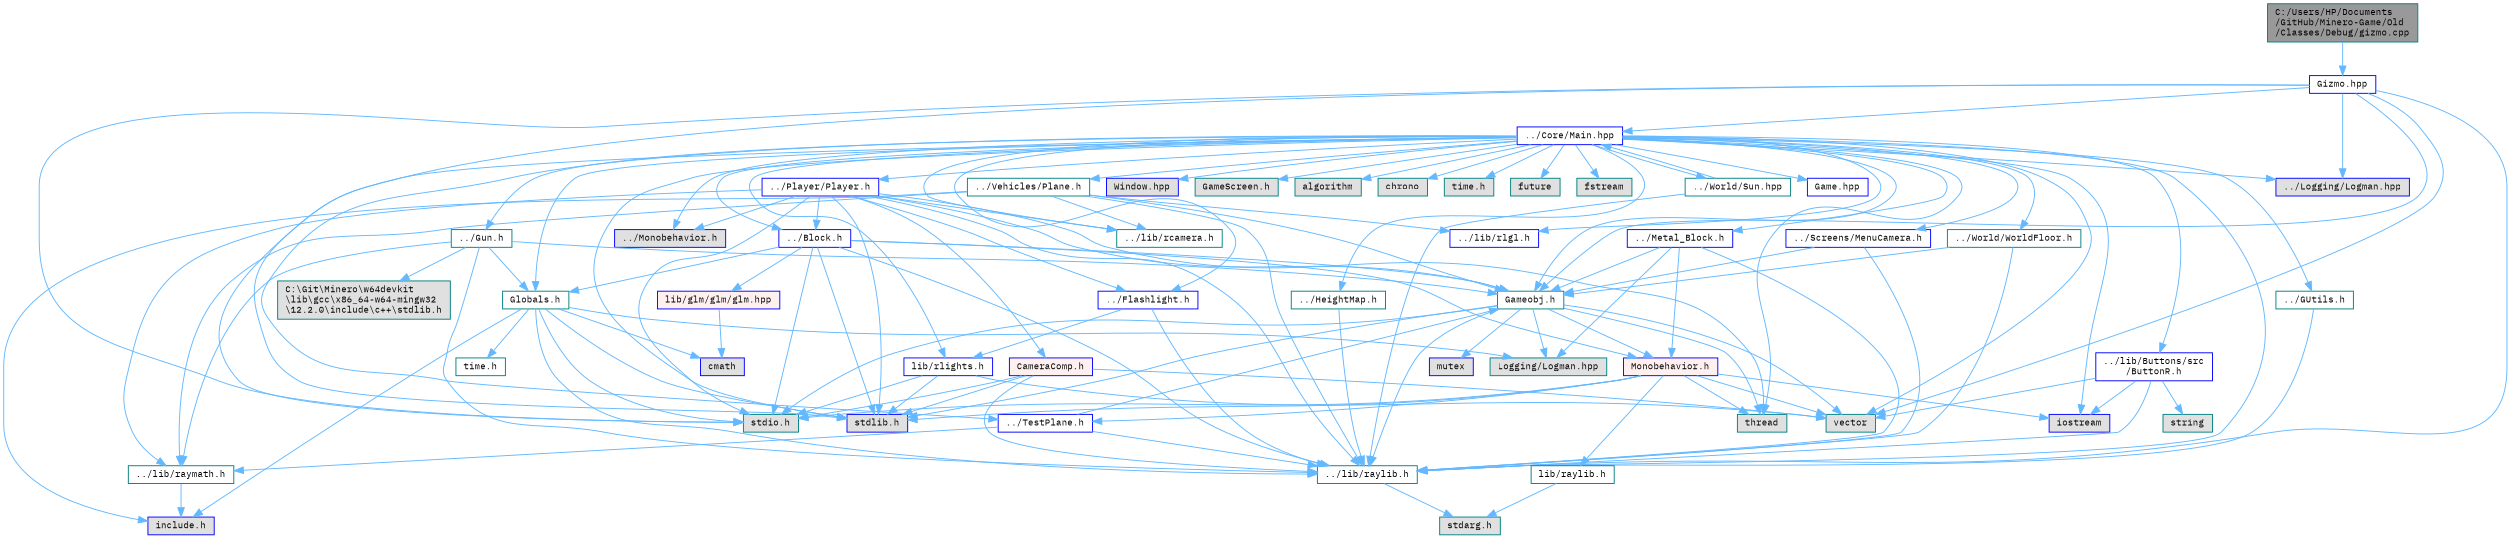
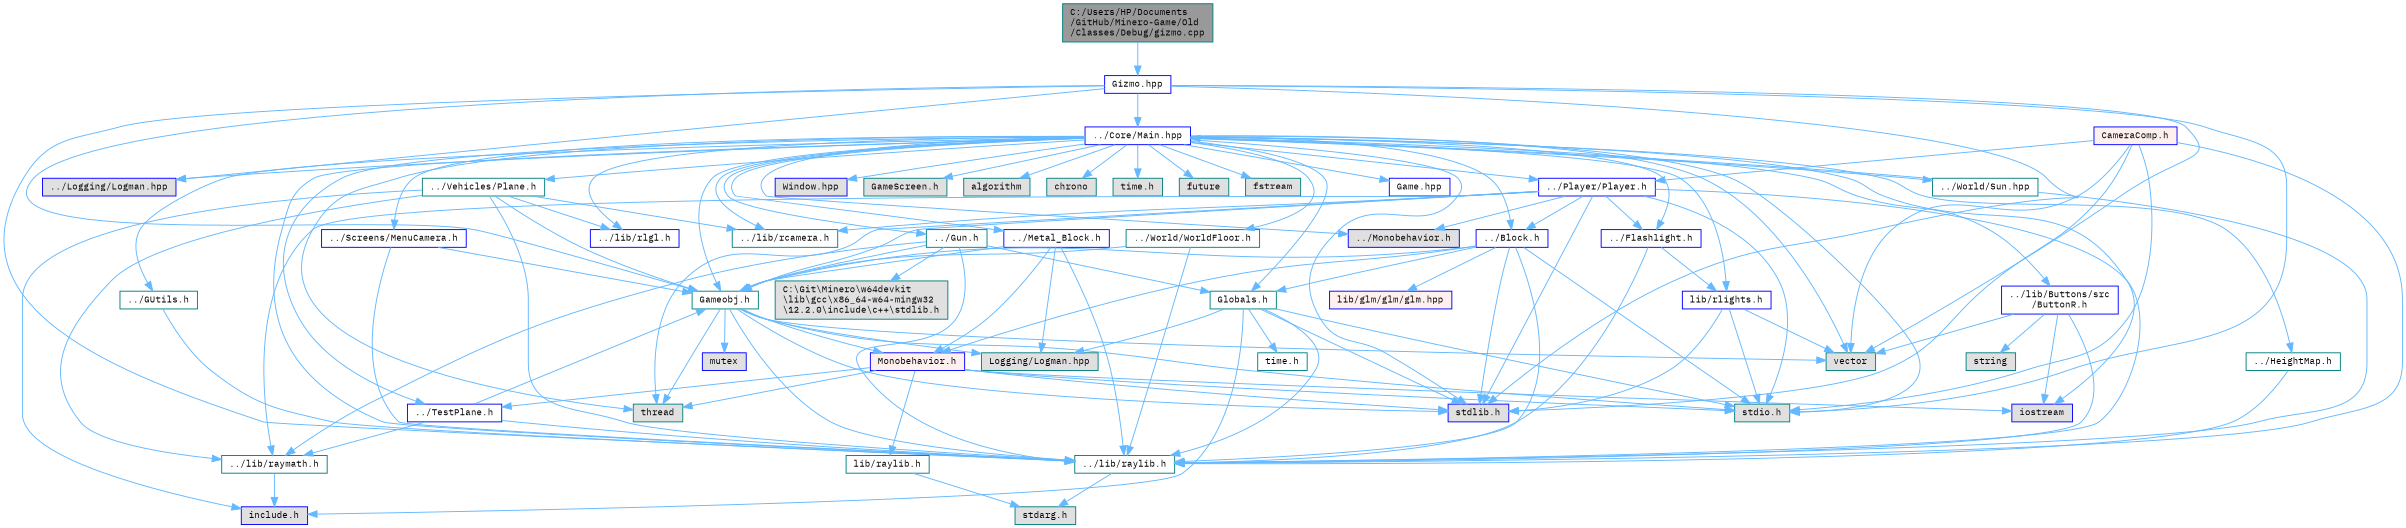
(954, 252) -> (1879, 160)
(722, 367) -> none
(1745, 390) -> none
